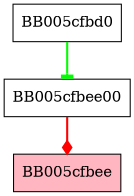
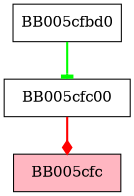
(67, 98) -> (67, 98)
(67, 173) -> (67, 173)
